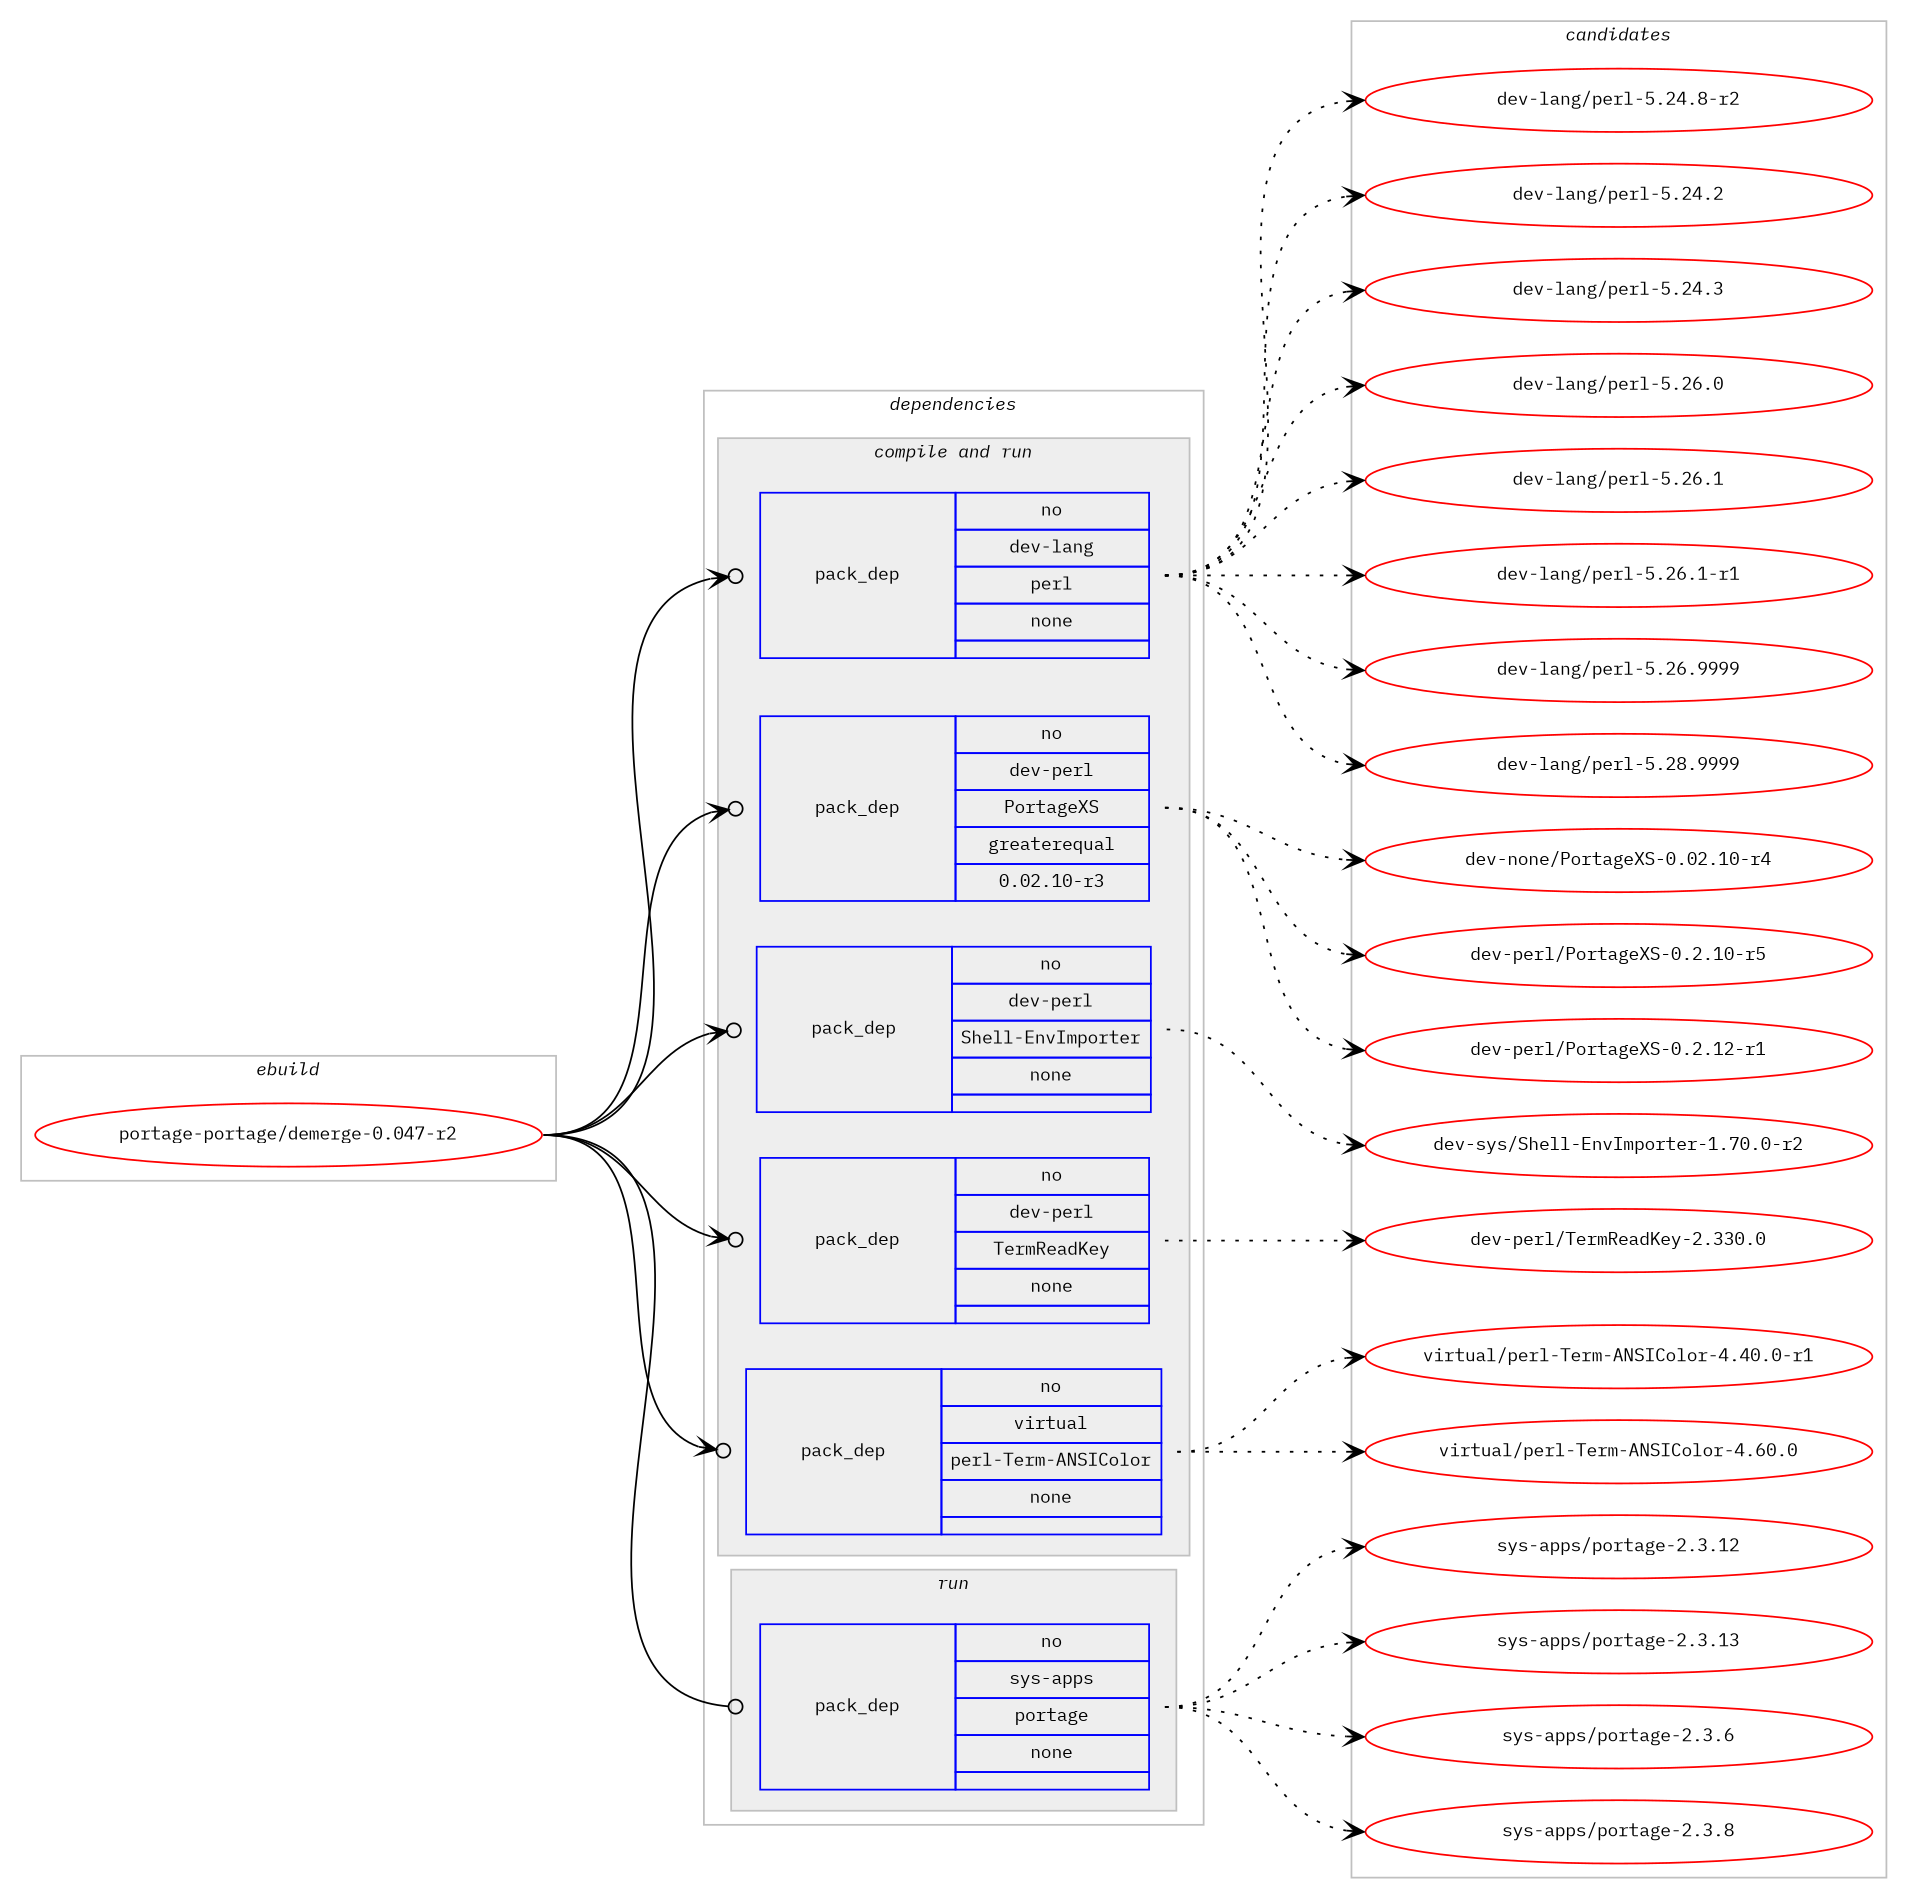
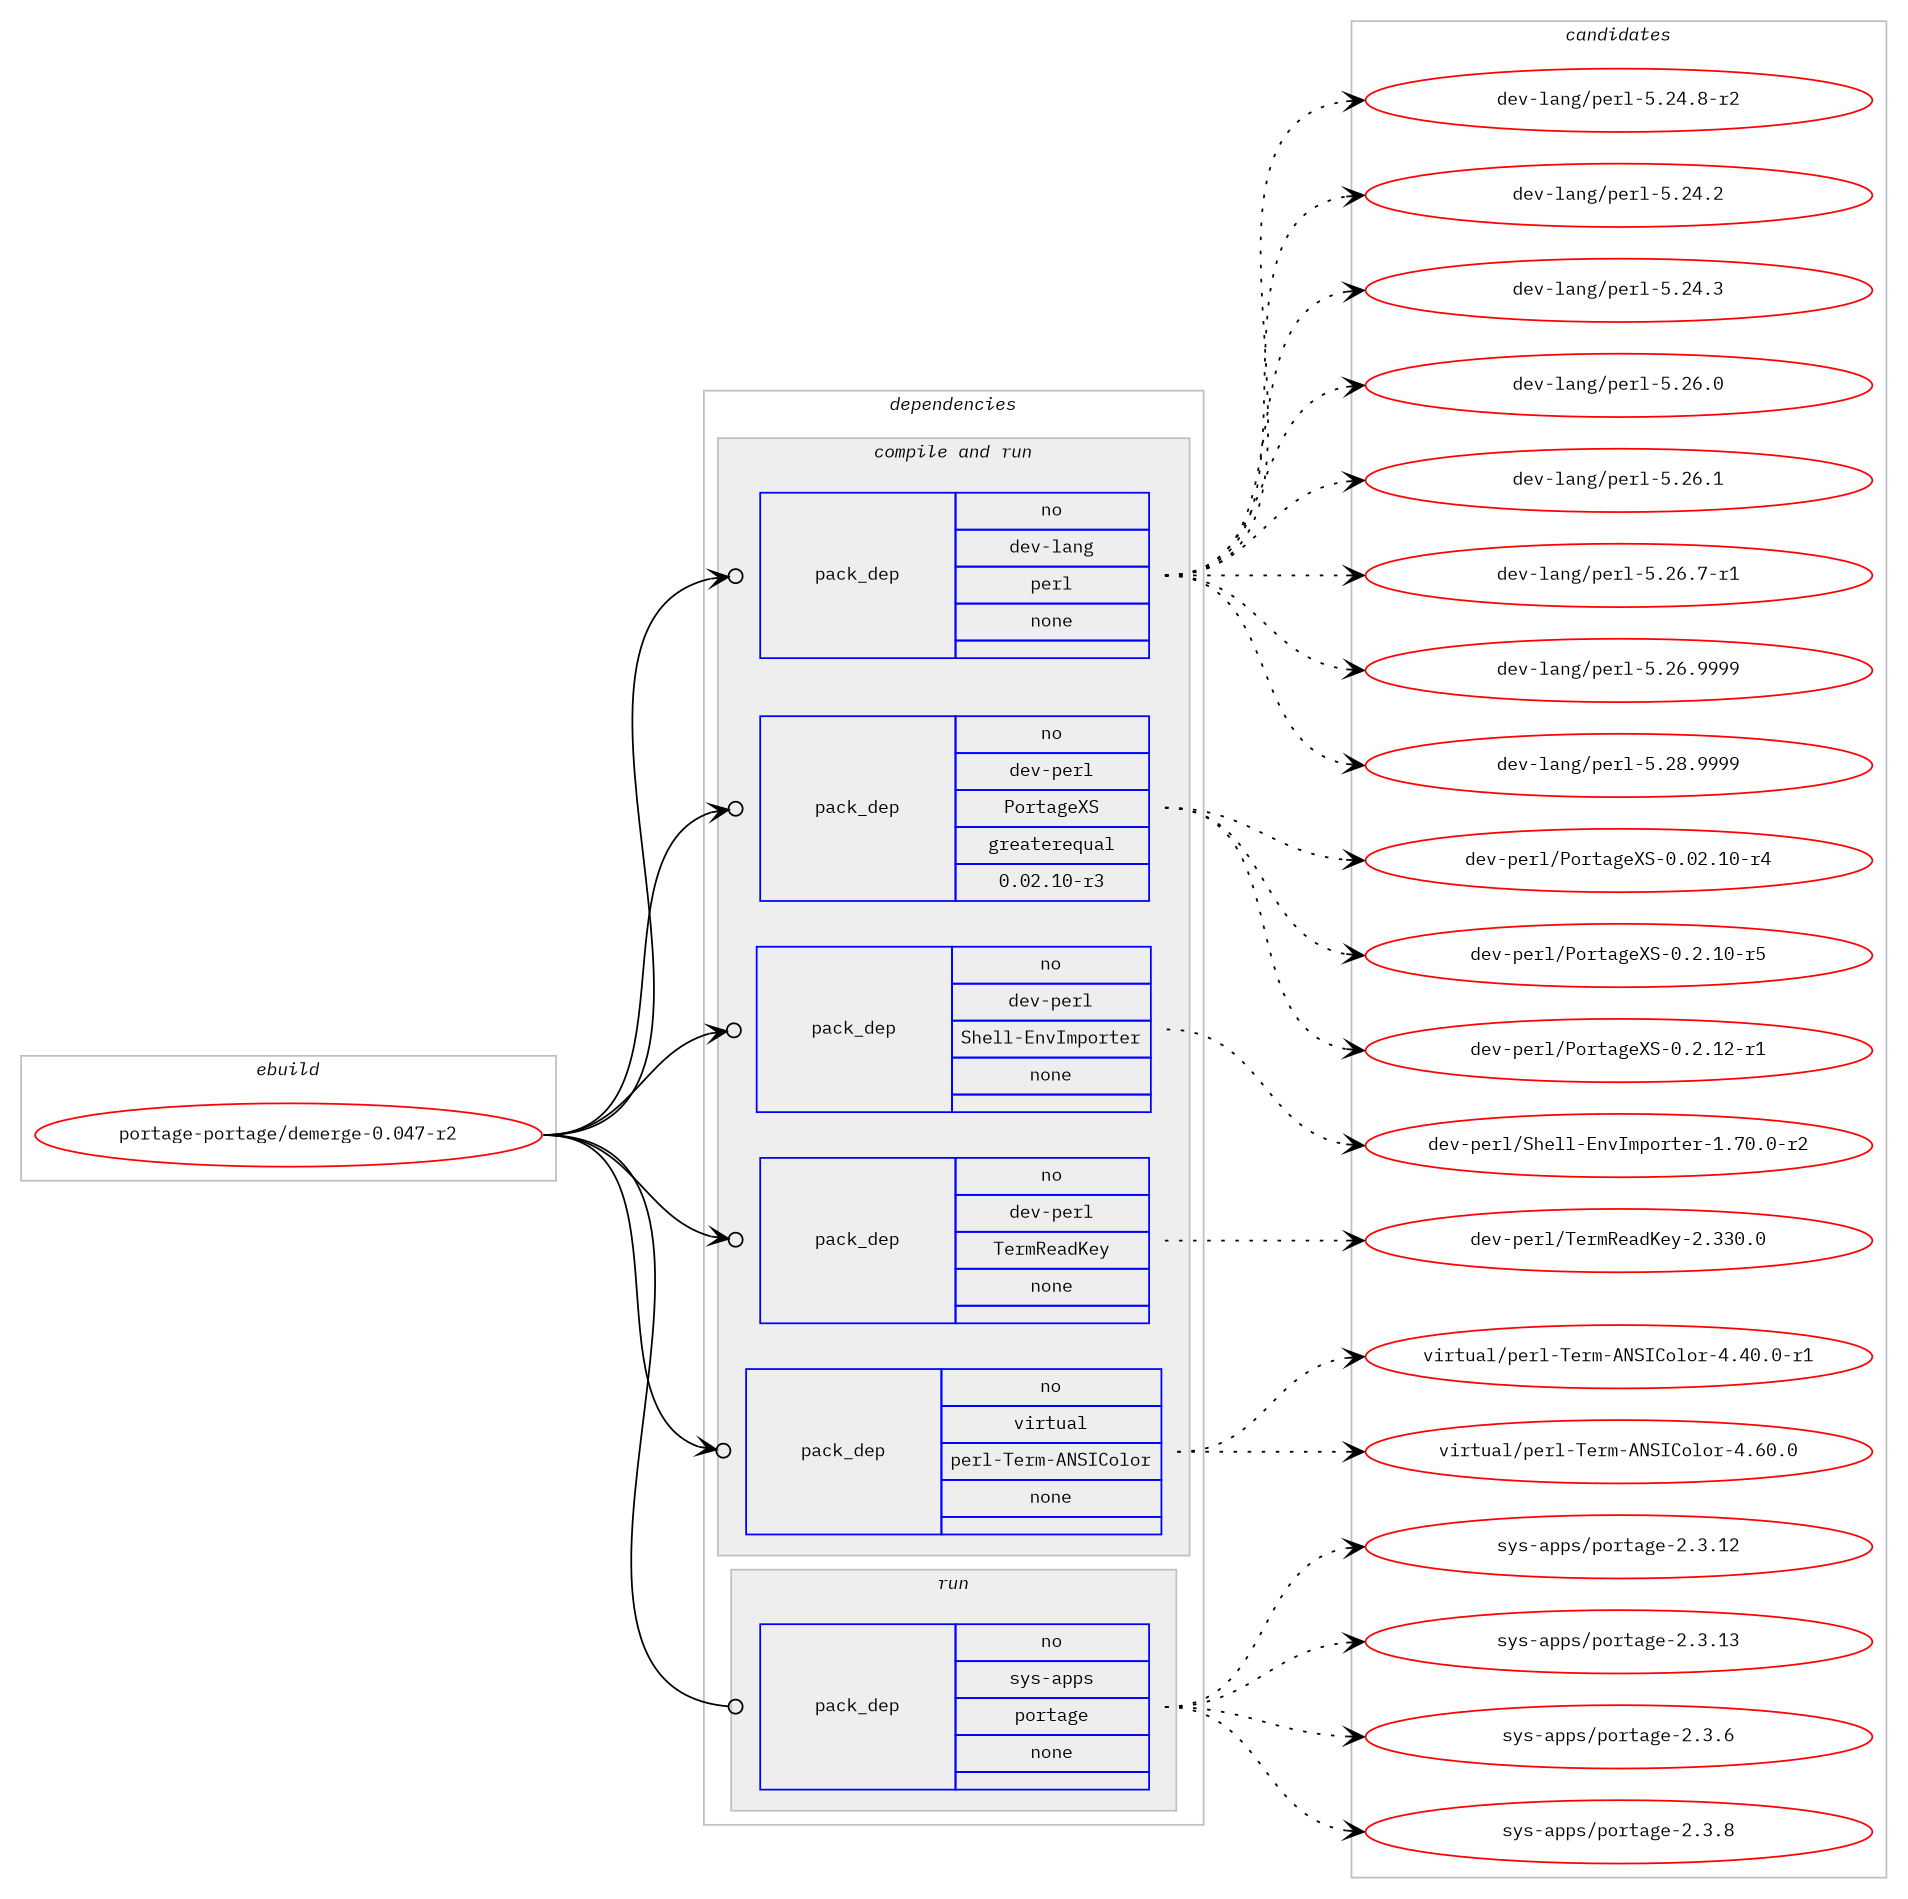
(1619, 575) -> (1619, 575)
(1619, 861) -> (1619, 861)
(1619, 1146) -> (1619, 1146)
